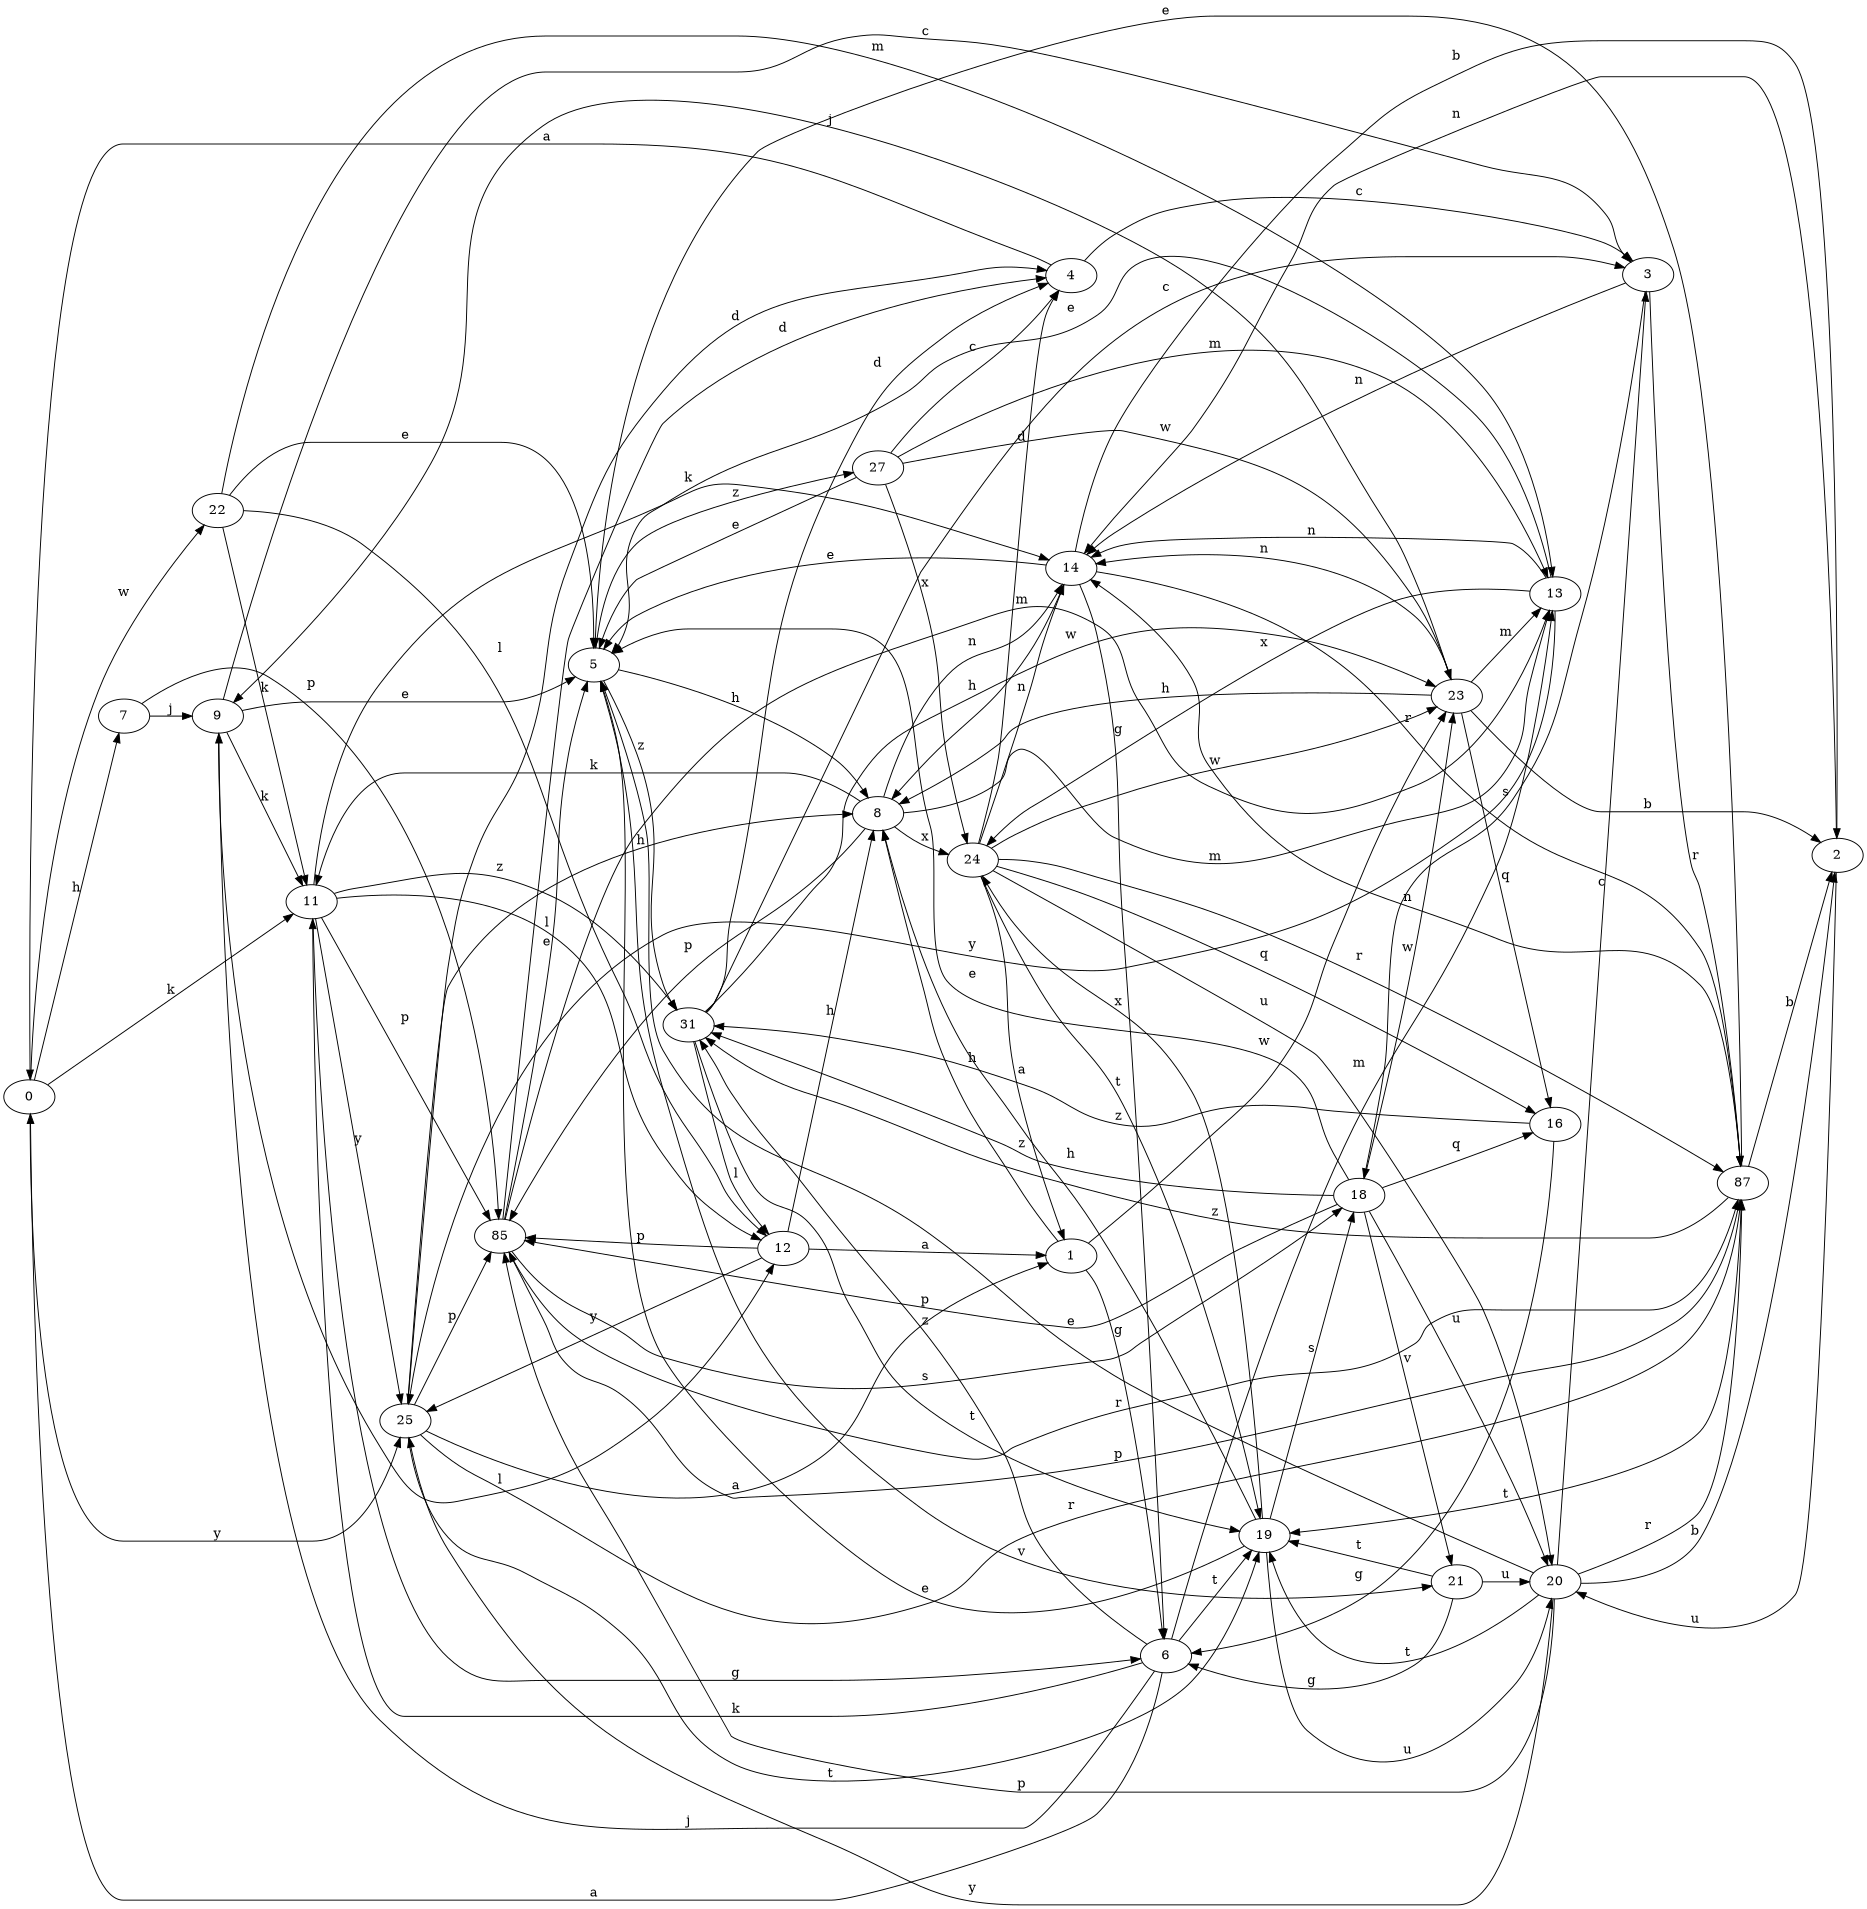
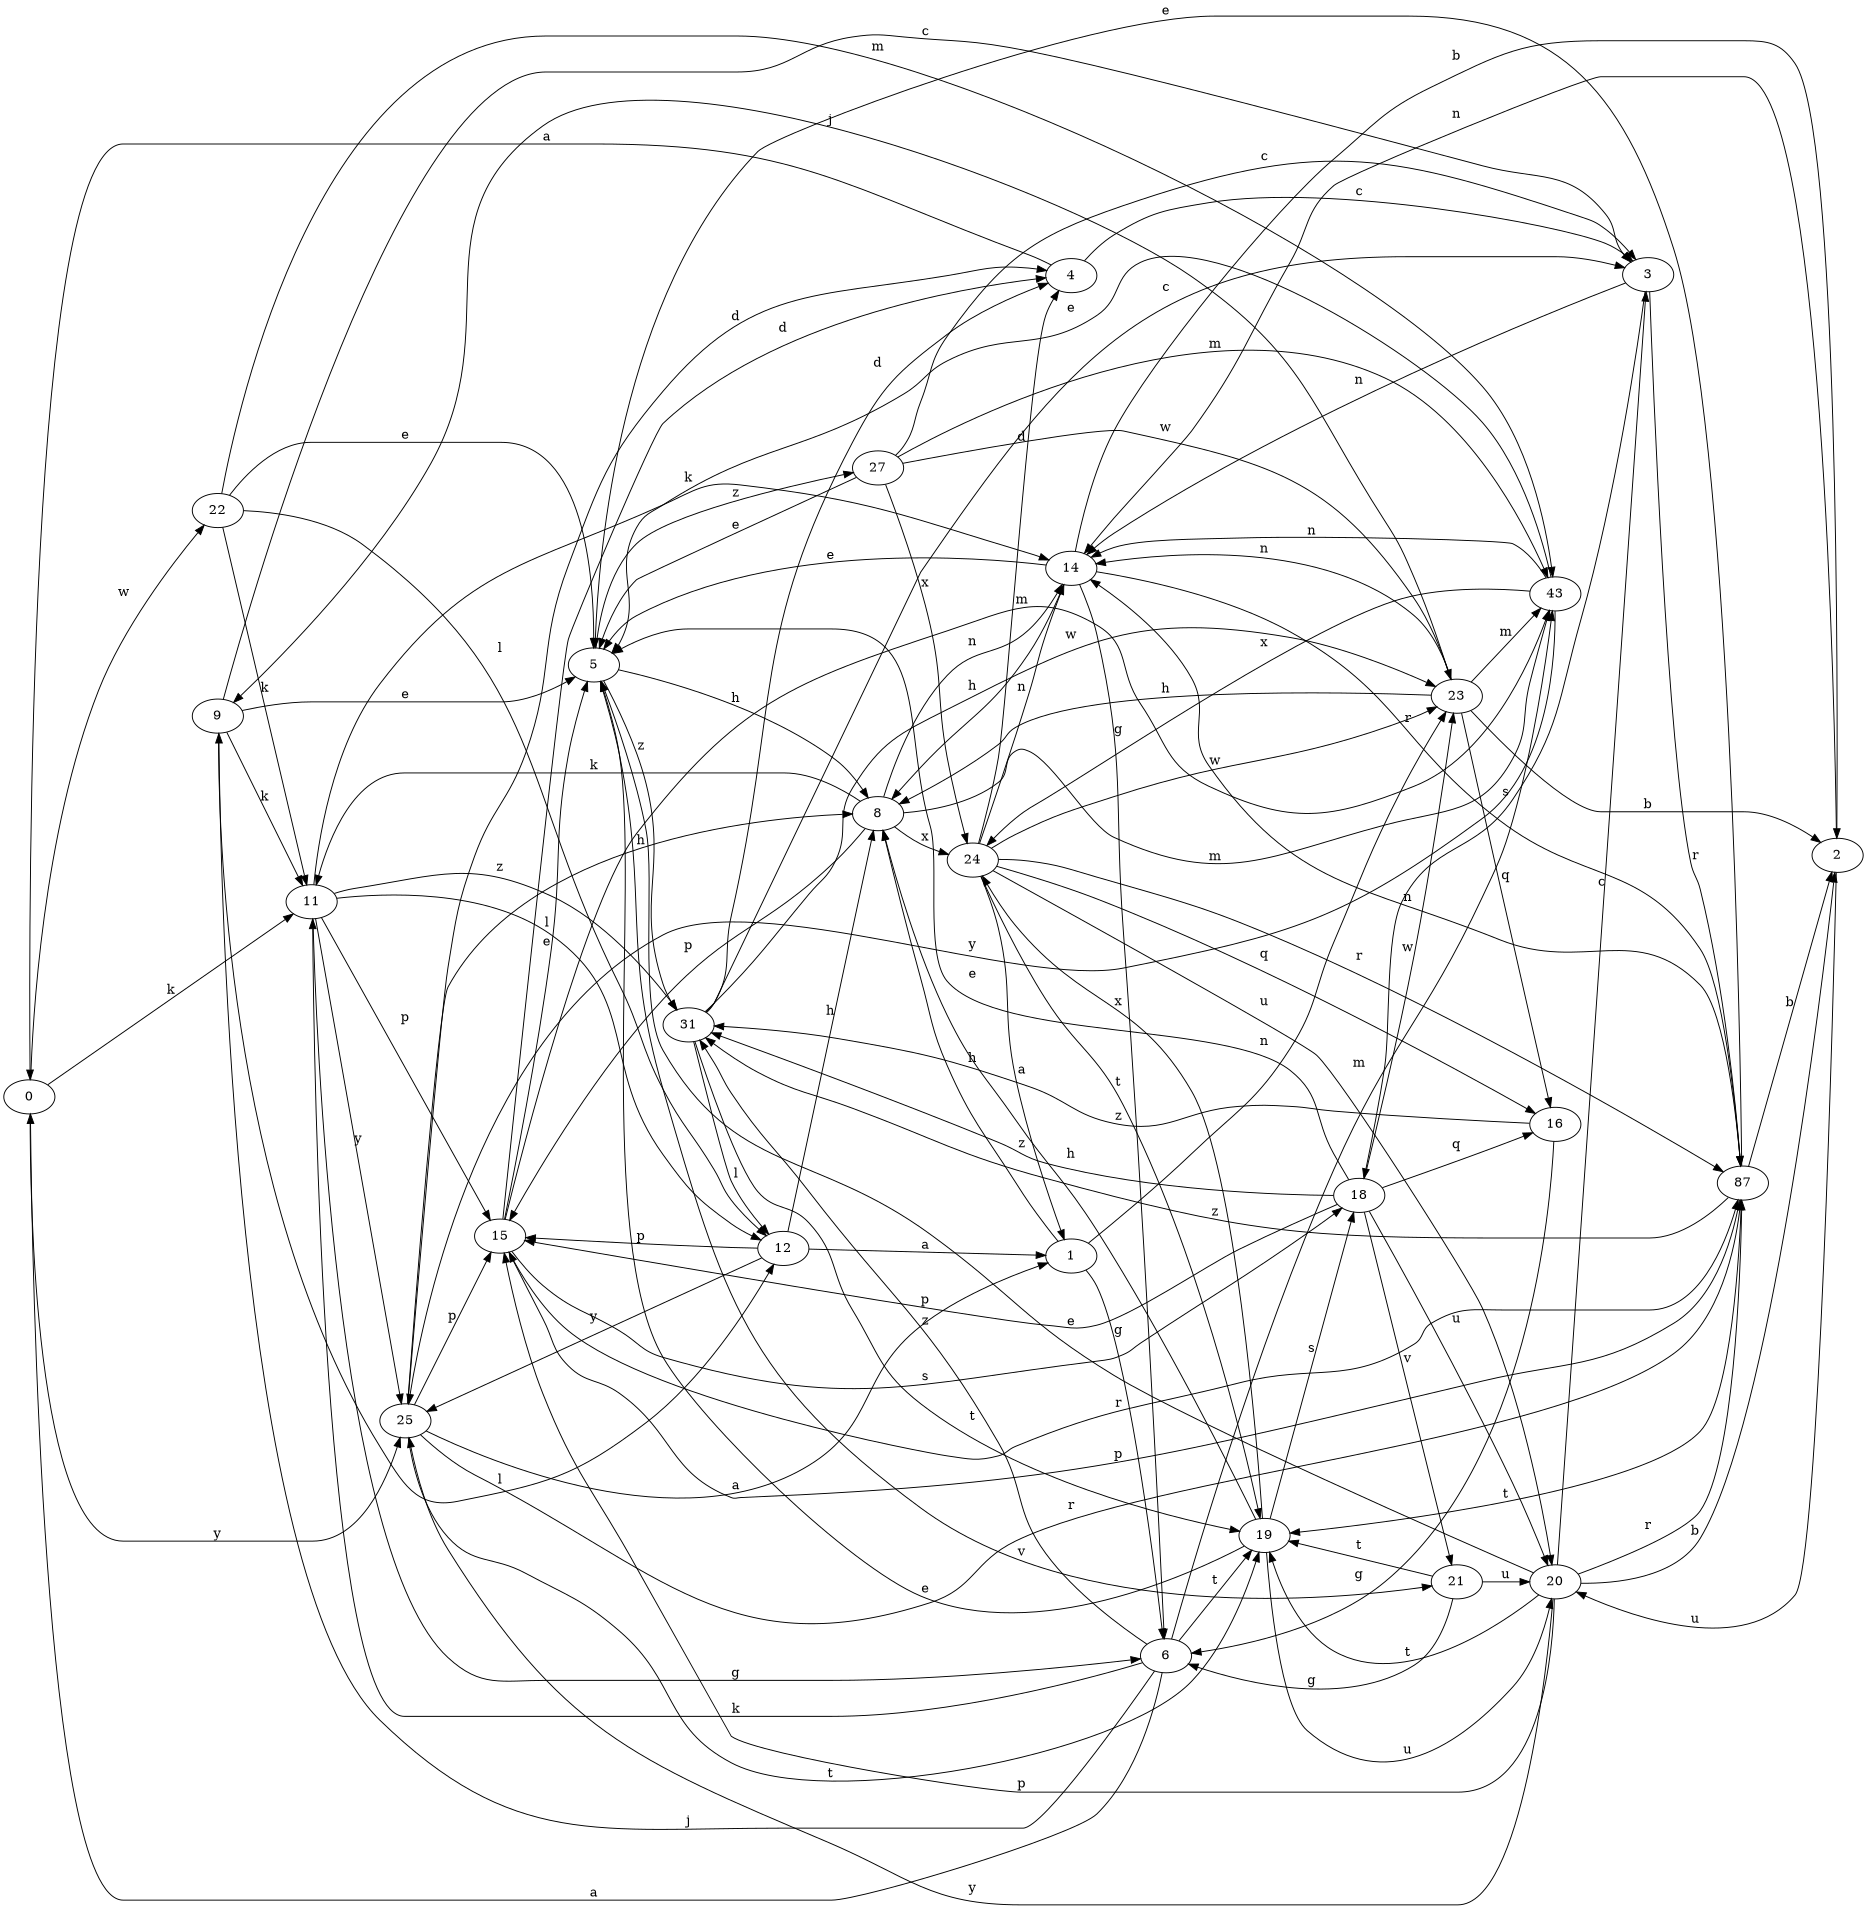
(971, 375) -> (1207, 180)
(1555, 594) -> (1555, 594)
(124, 716) -> none
(1265, 1041) -> (1265, 1041)
(500, 1236) -> (500, 1236)
